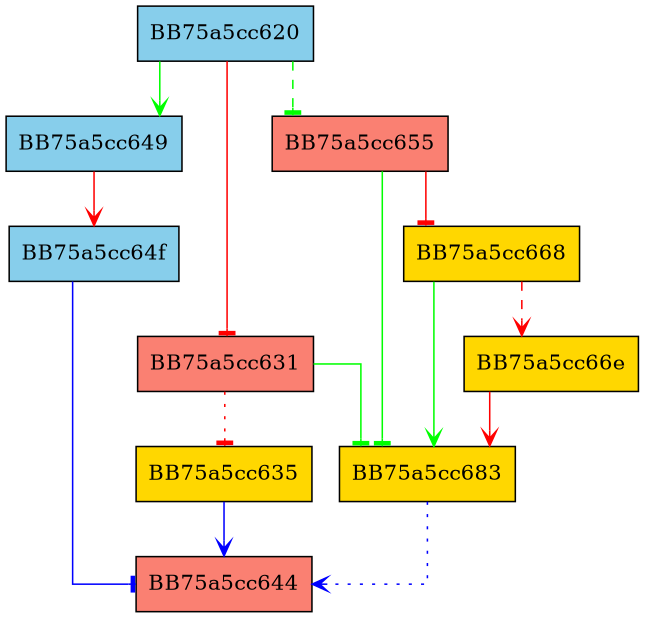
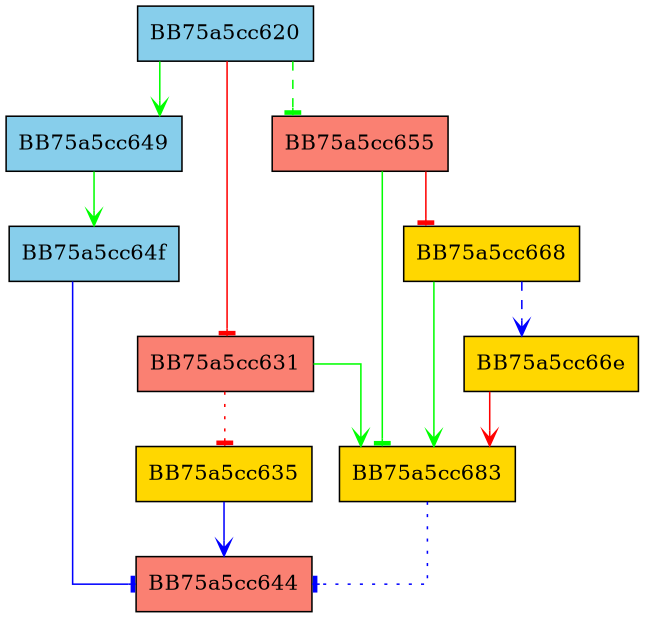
(94, 191) -> (94, 191)
(522, 301) -> (522, 301)
(361, 378) -> (361, 374)
(419, 584) -> (415, 584)
